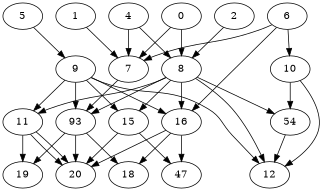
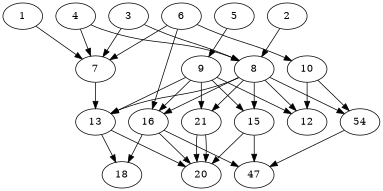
(181, 16) -> (129, 16)
(23, 122) -> (201, 122)
(76, 122) -> (96, 122)
(281, 145) -> (311, 147)
(23, 175) -> none
